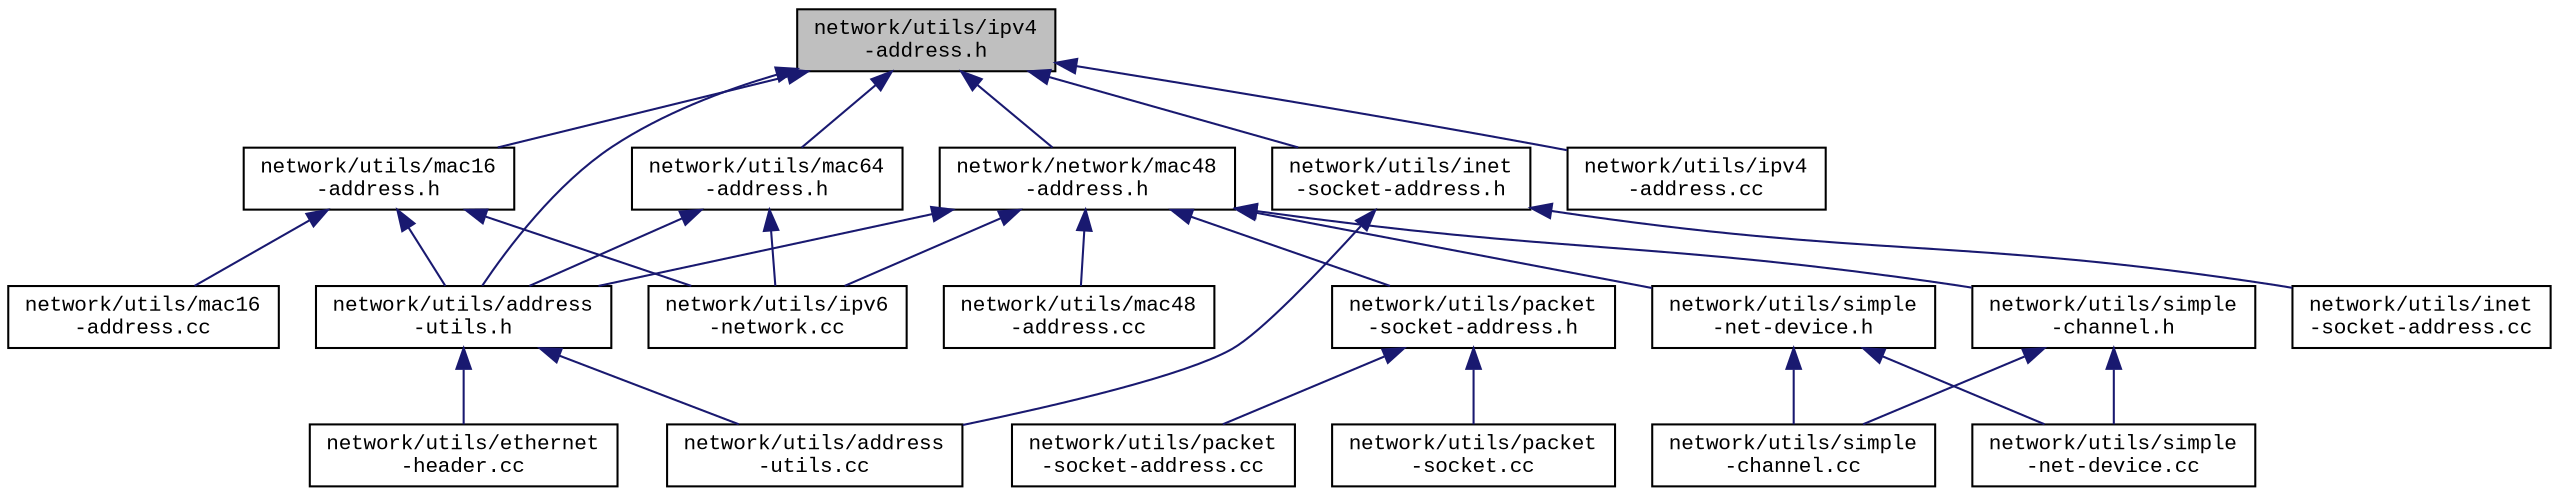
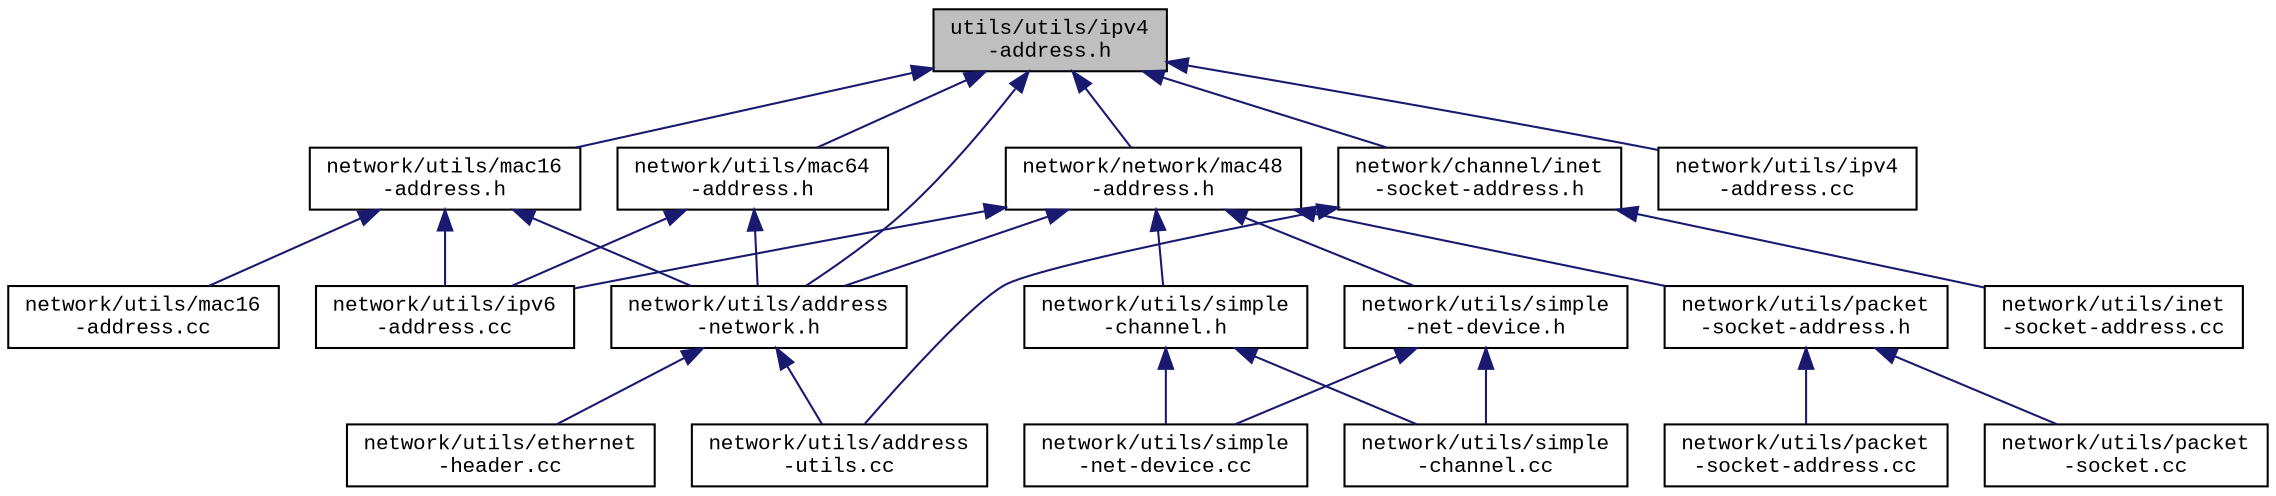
(926, 40) -> (1050, 40)
(1401, 179) -> (1480, 179)
(464, 317) -> (759, 317)
(778, 317) -> (445, 317)
(1079, 317) -> none
